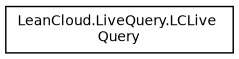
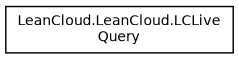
(120, 30) -> (120, 30)
